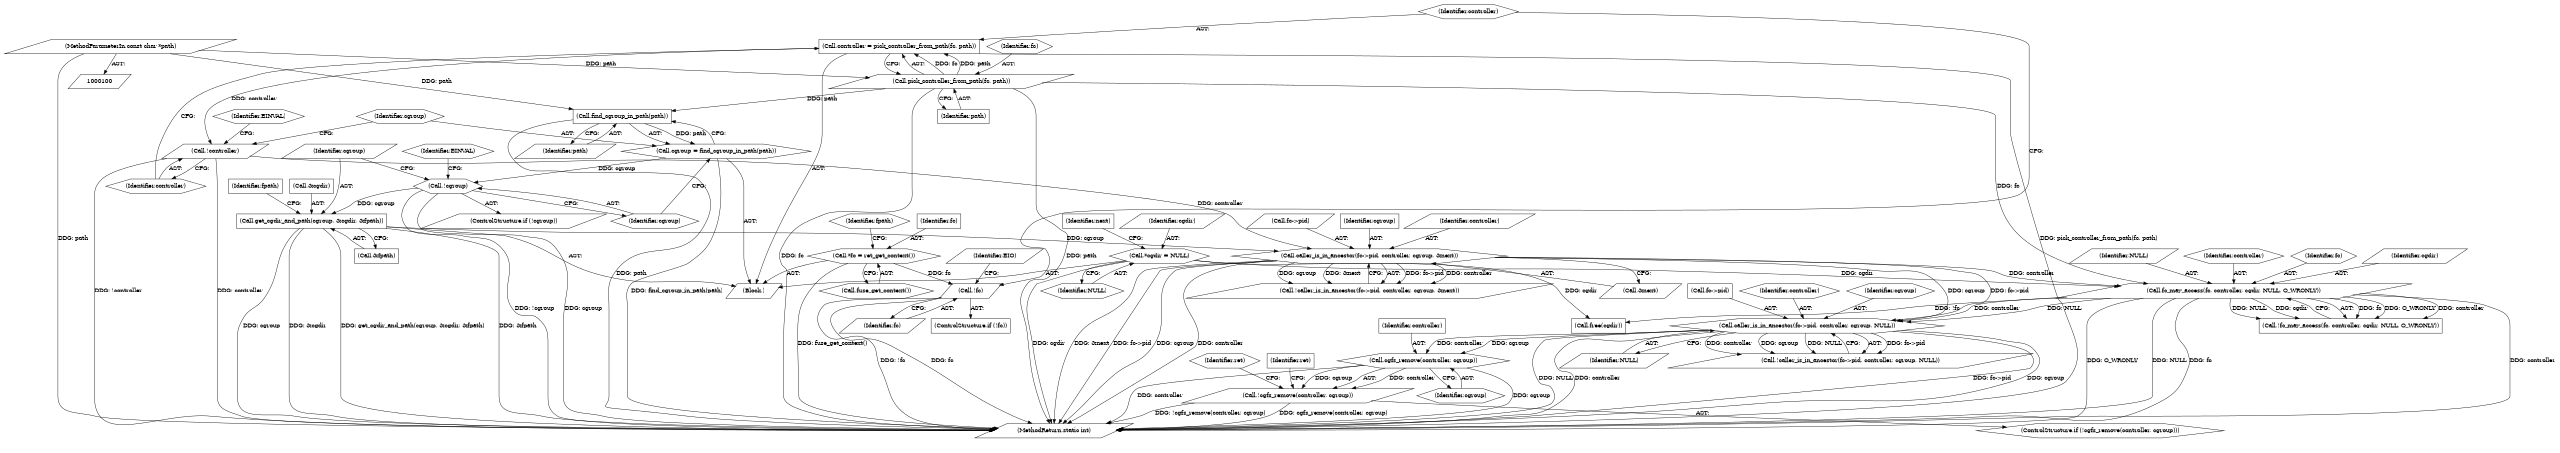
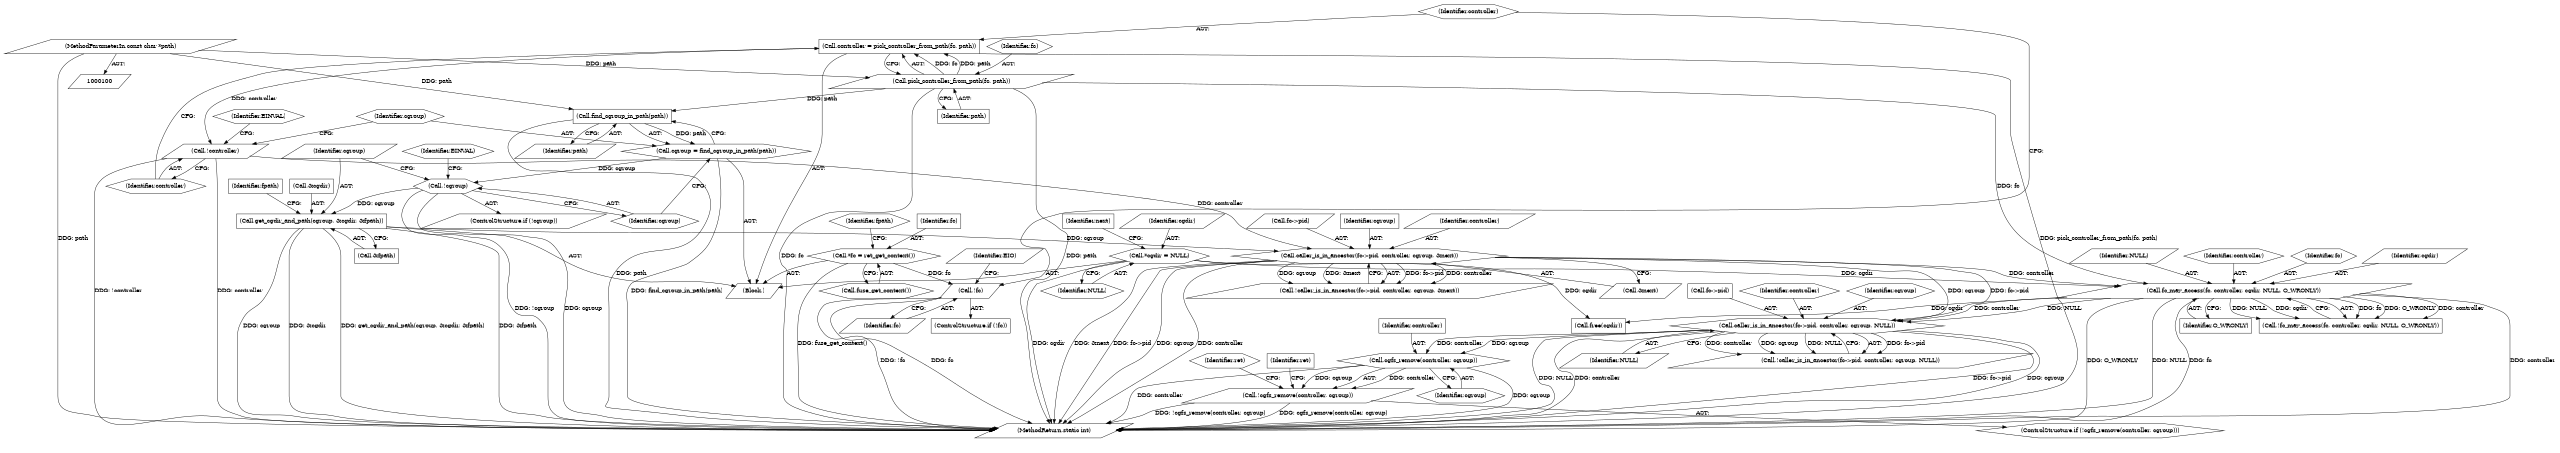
(1947, 308) -> (1947, 308)
none -> (2216, 326)
